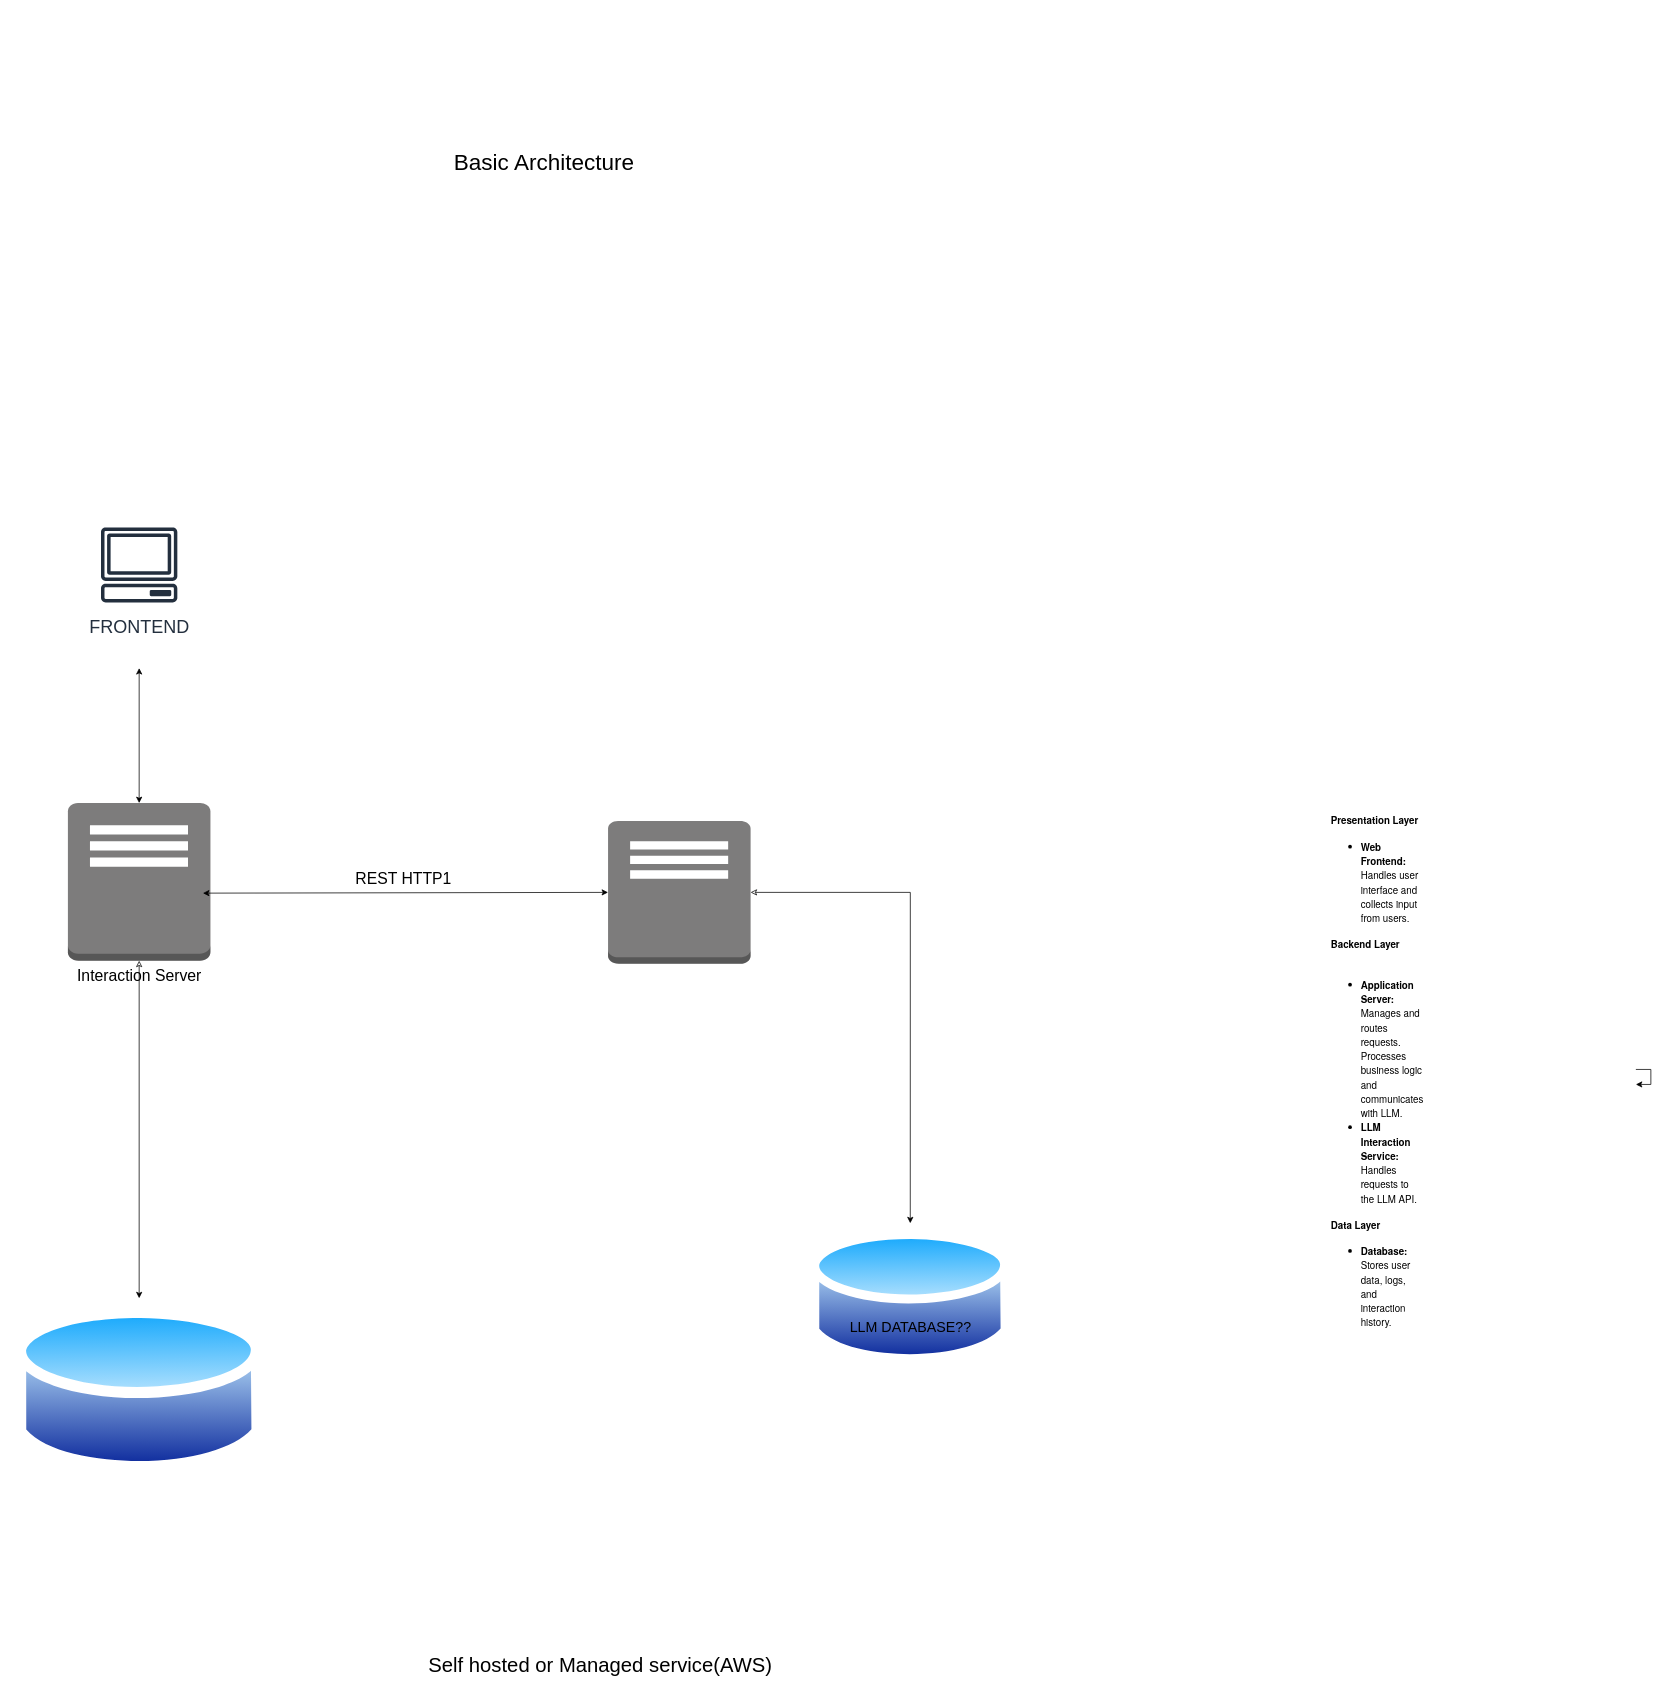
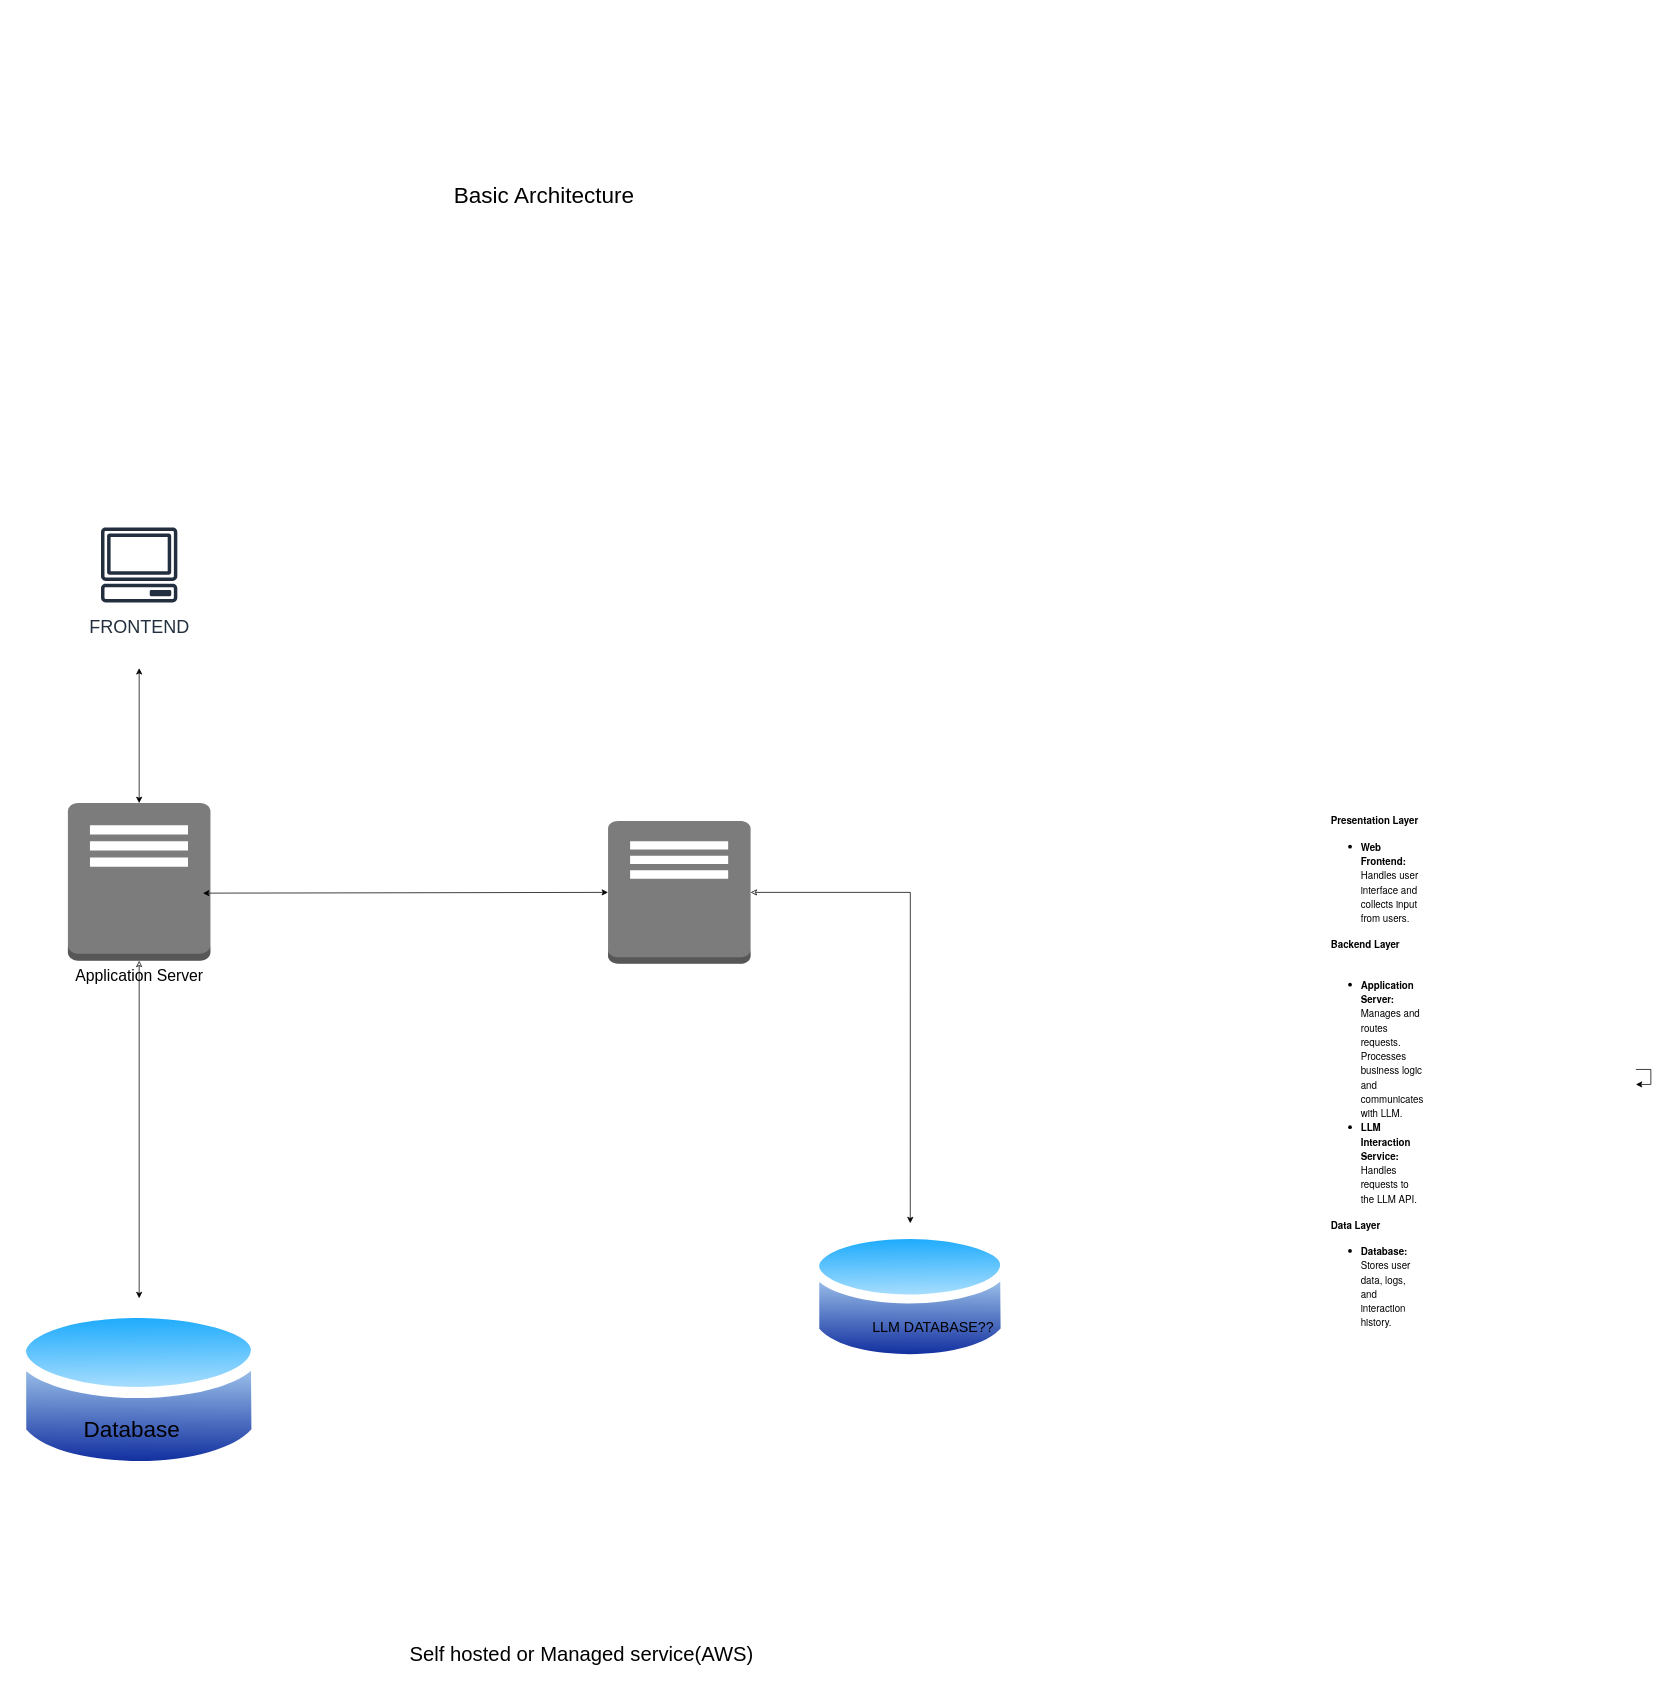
(544, 162) -> (544, 195)
(405, 878) -> none
(140, 971) -> (140, 971)
(910, 1328) -> (933, 1328)
none -> (132, 1429)
(600, 1665) -> (582, 1654)
